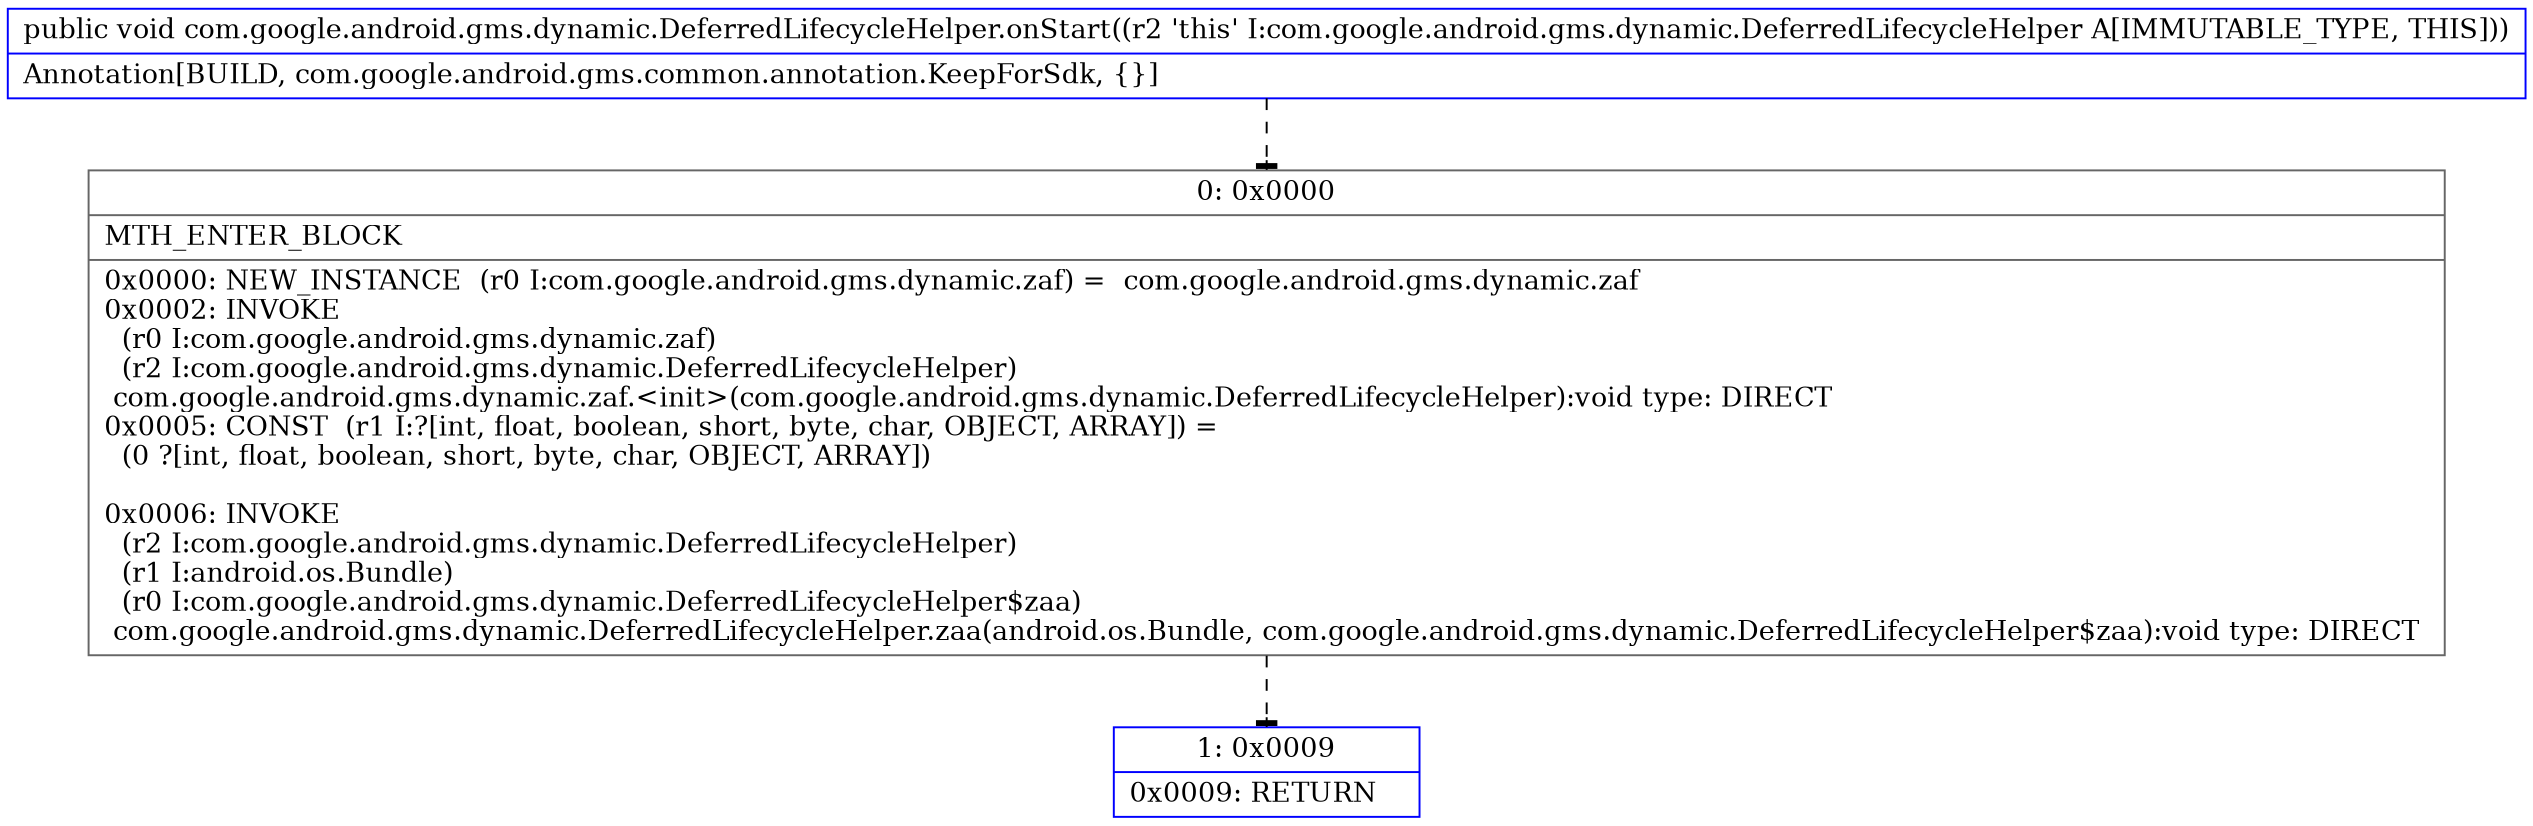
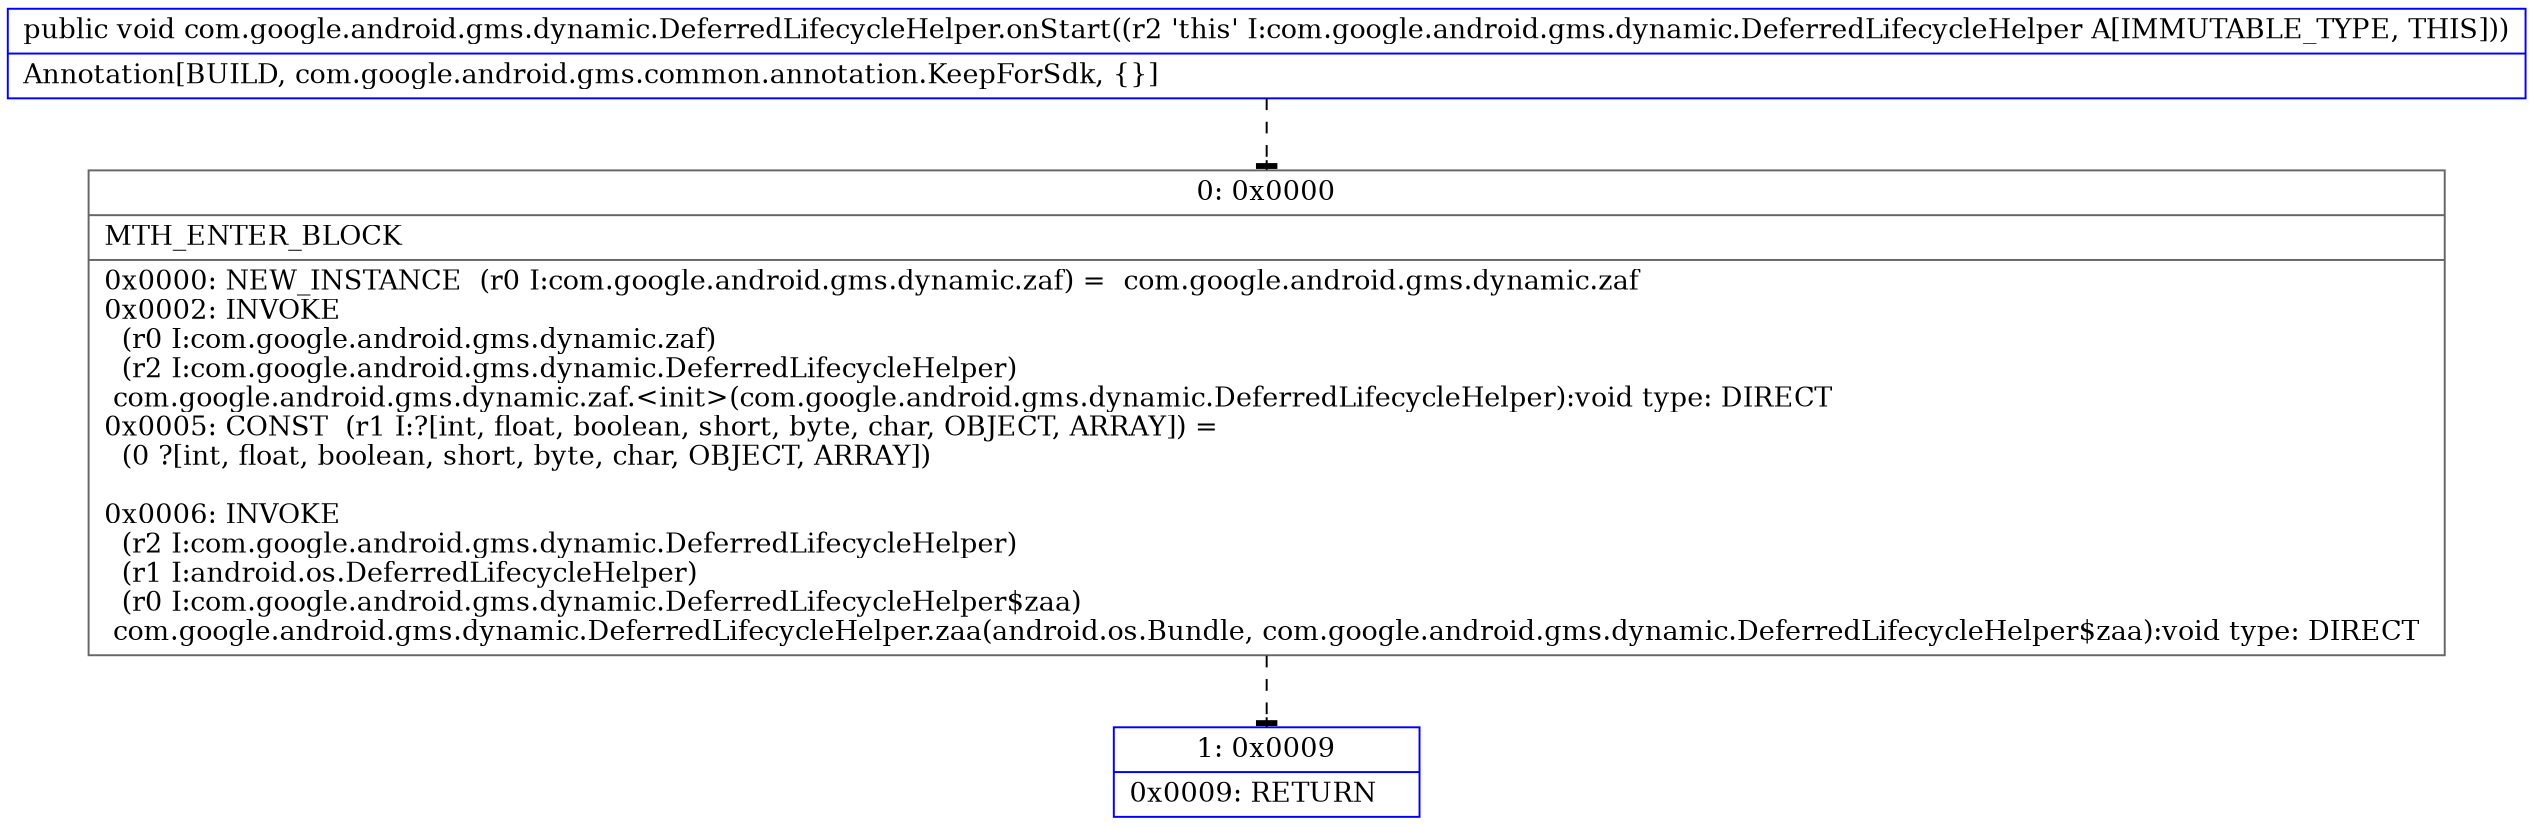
(279, 573) -> (401, 573)
